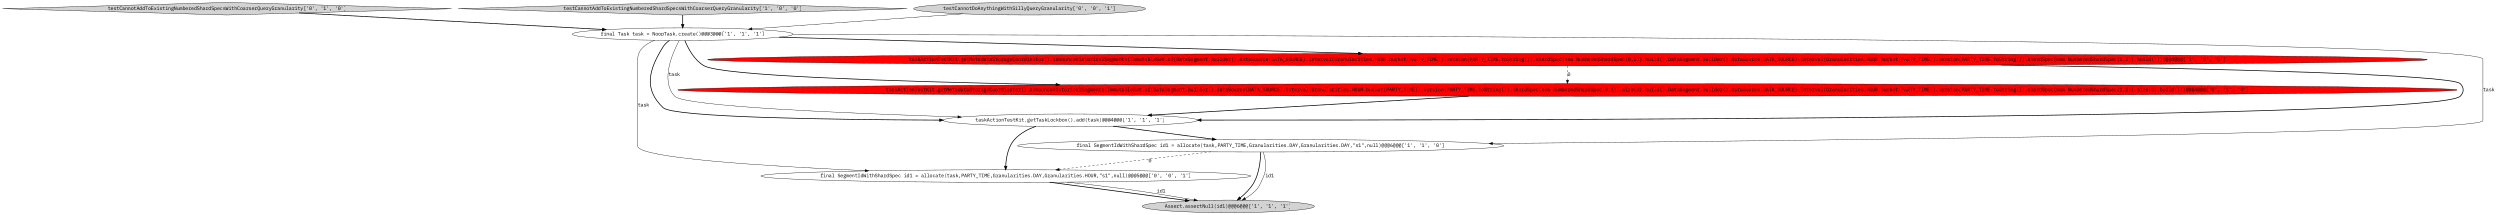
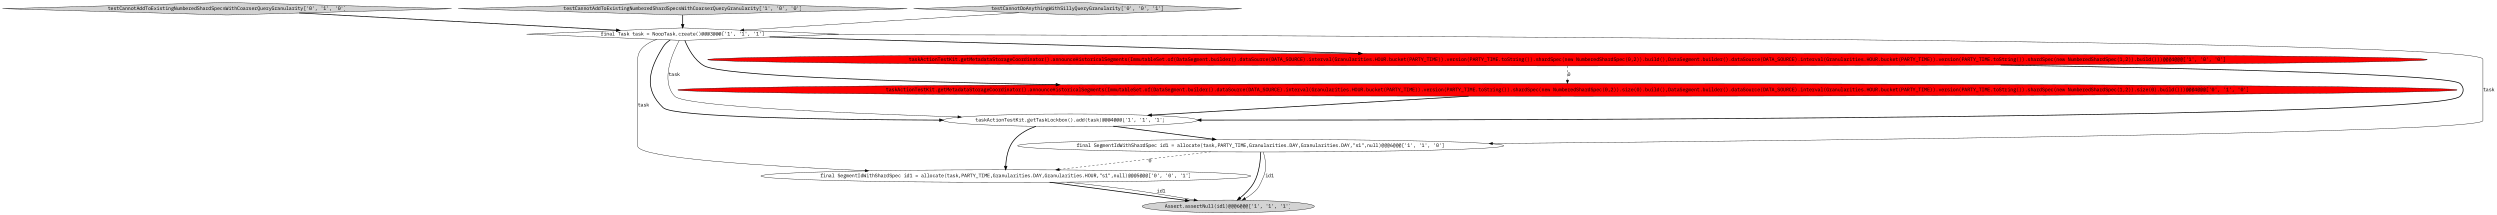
(1030, 9) -> (1078, 9)
(683, 34) -> (683, 34)
